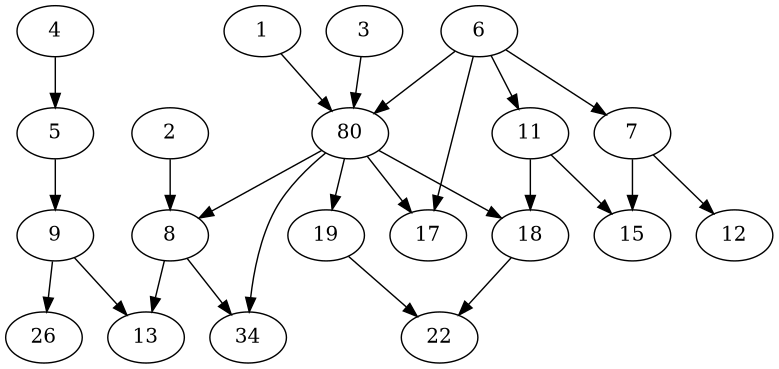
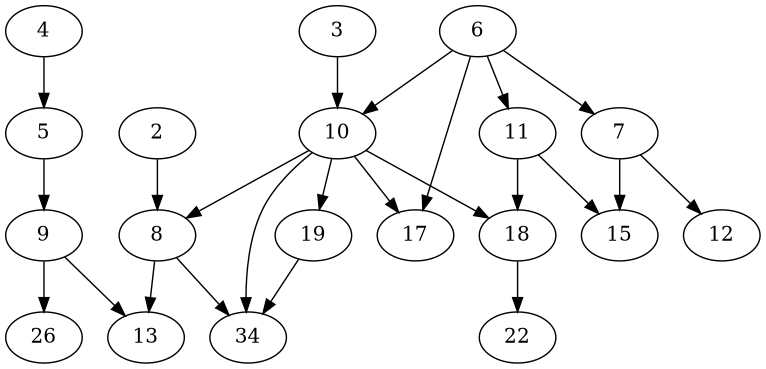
(262, 31) -> none
(350, 133) -> (337, 133)
(377, 282) -> (285, 280)
